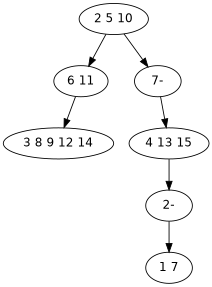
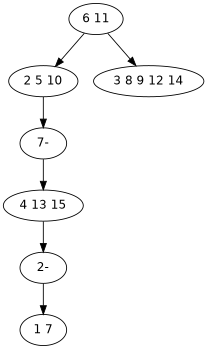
(99, 46) -> (73, 47)
